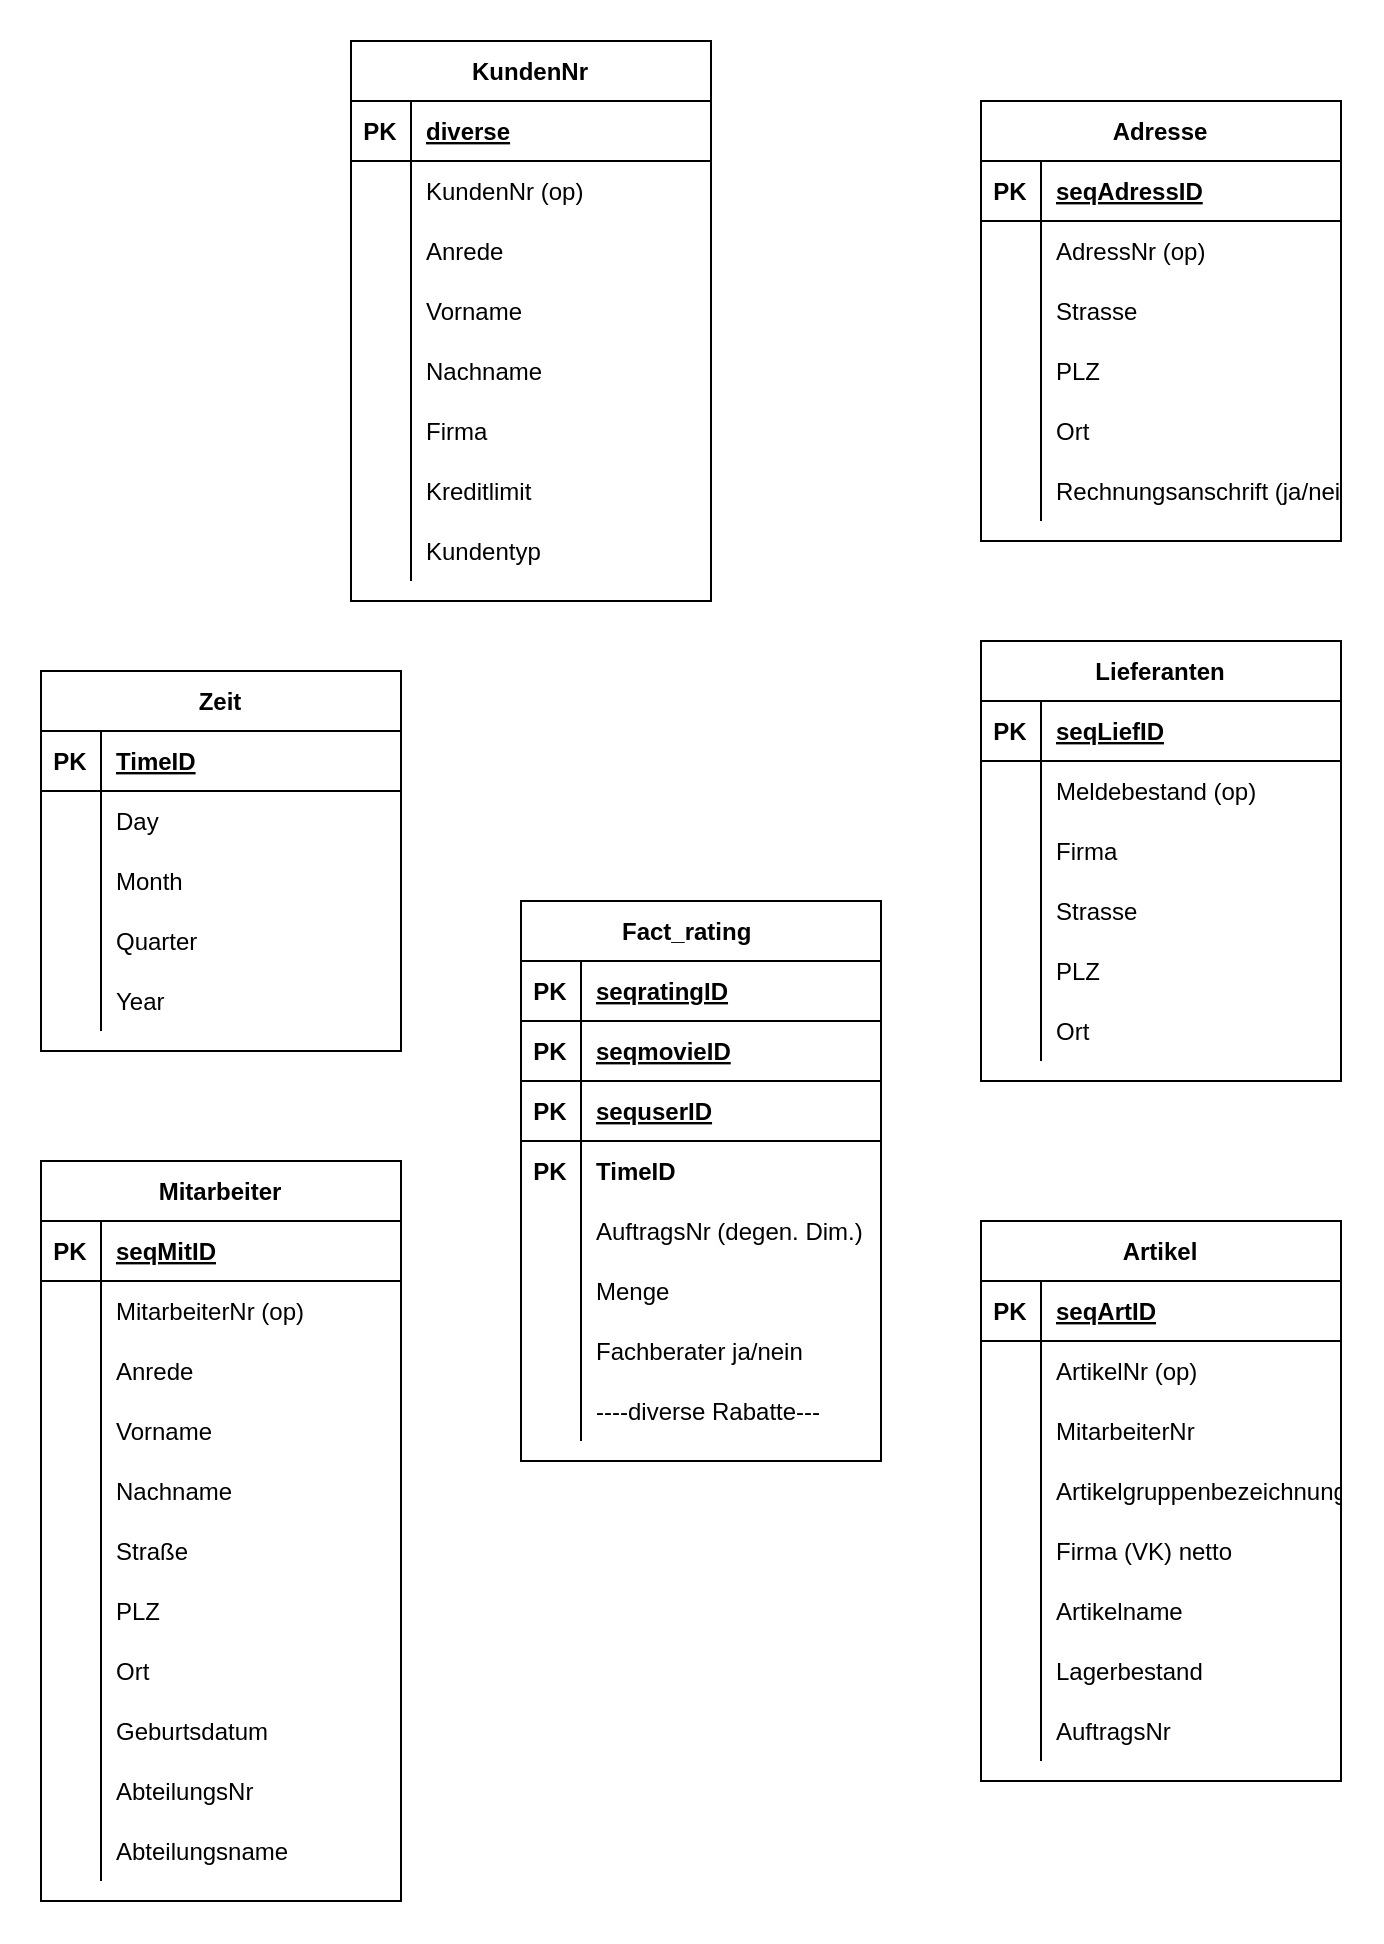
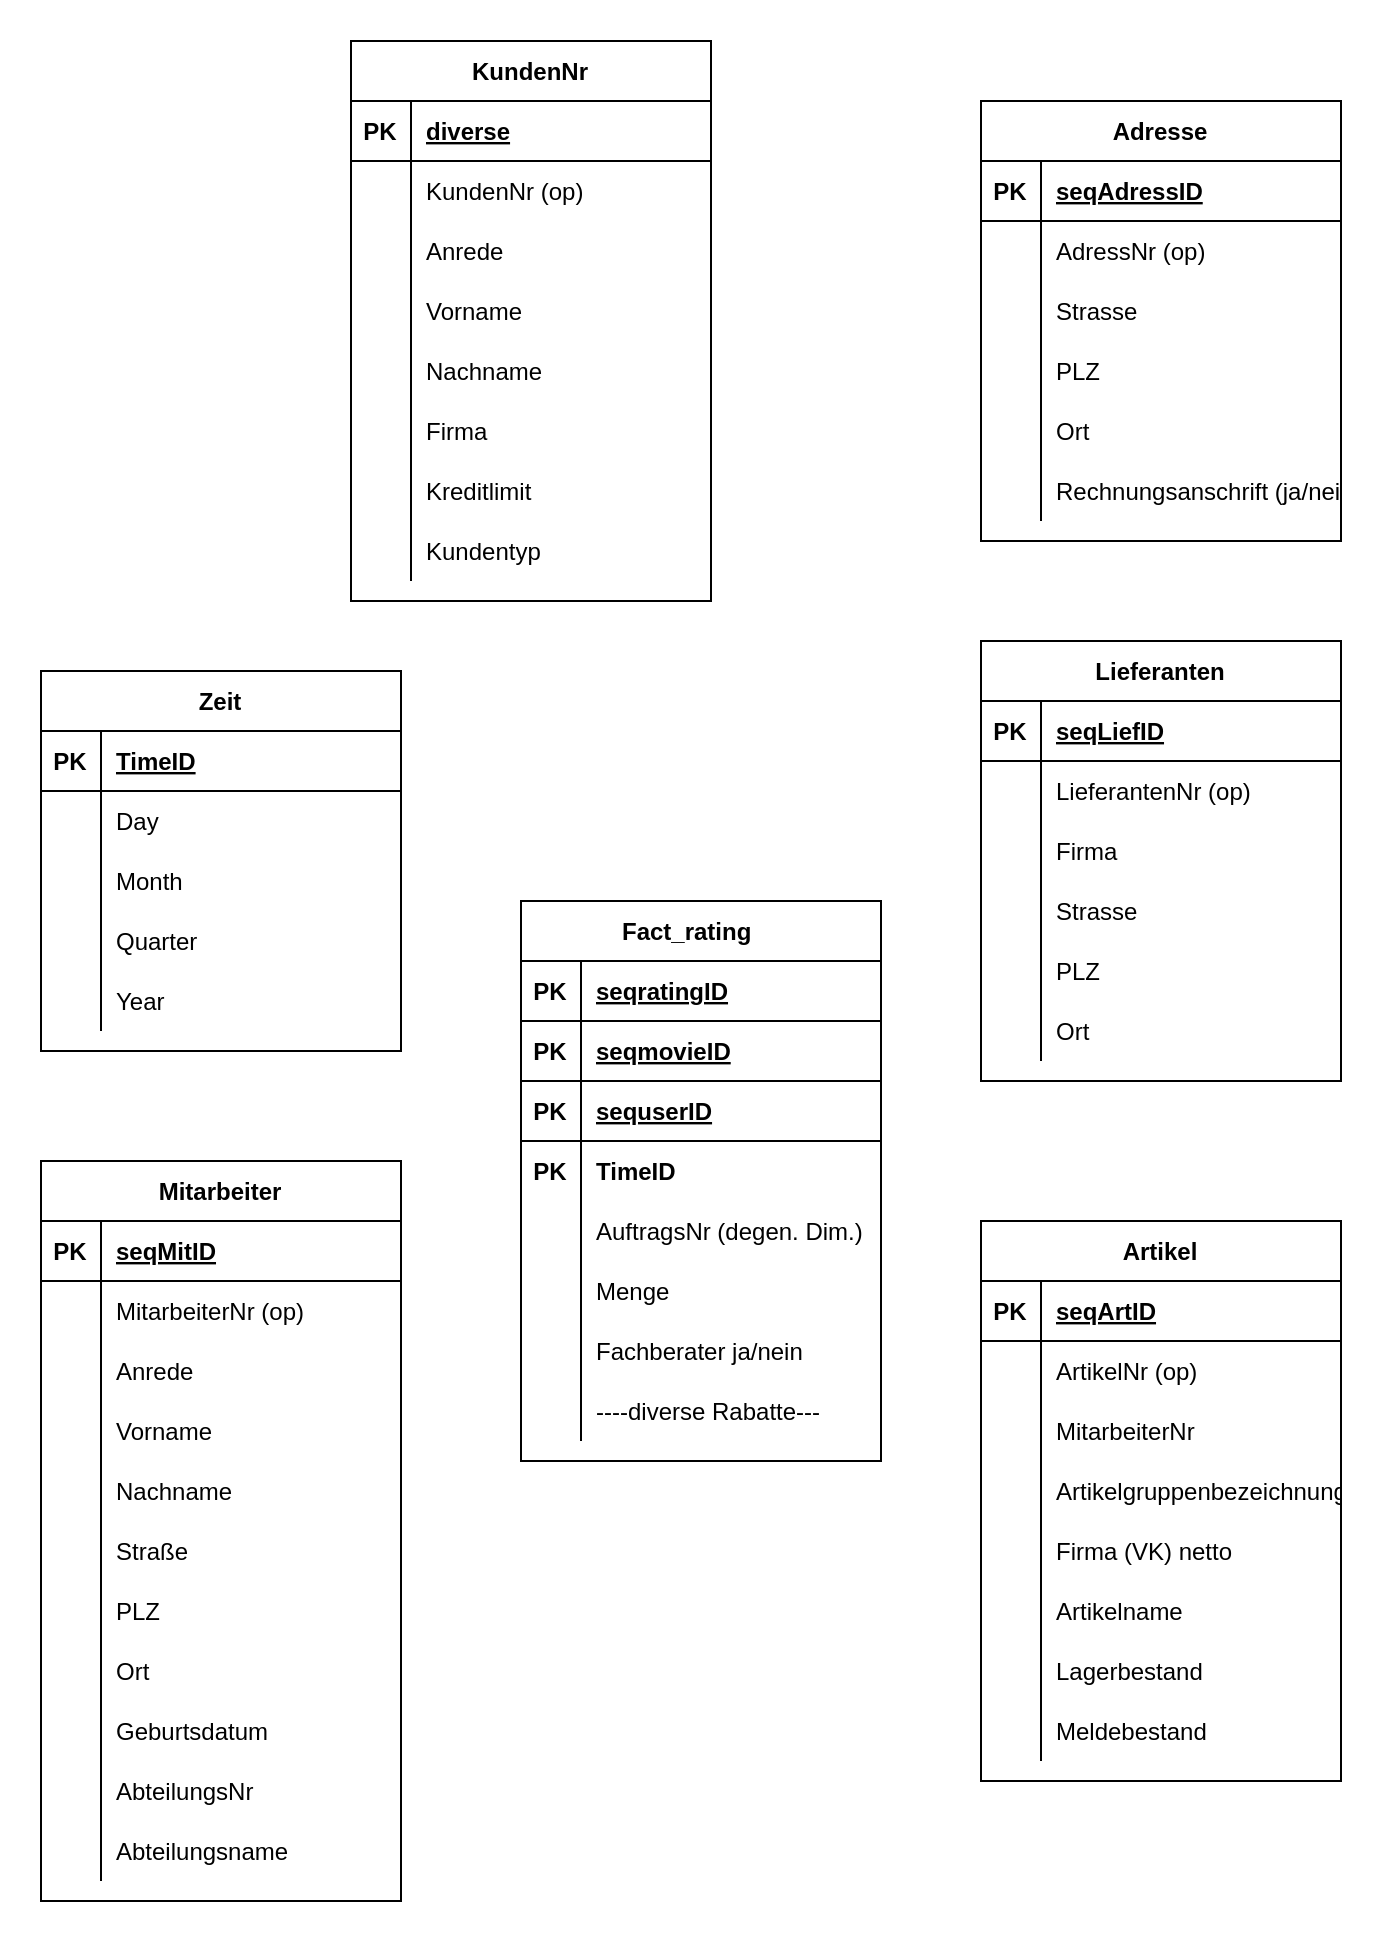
(1164, 792) -> (1171, 792)
(1123, 1732) -> (1134, 1732)
